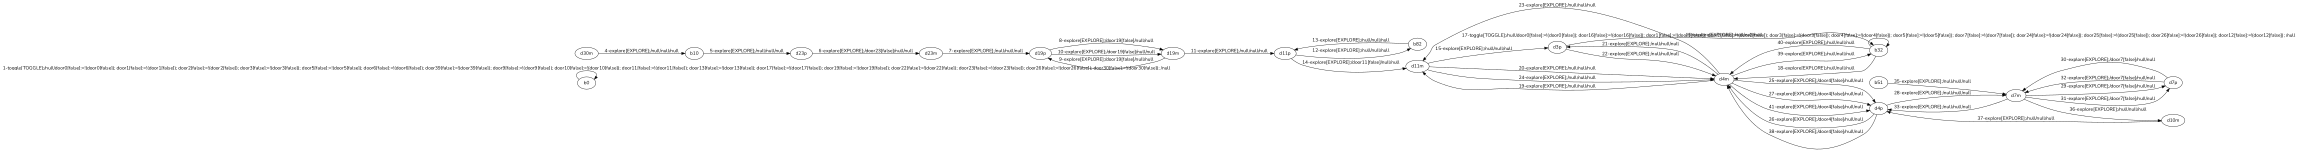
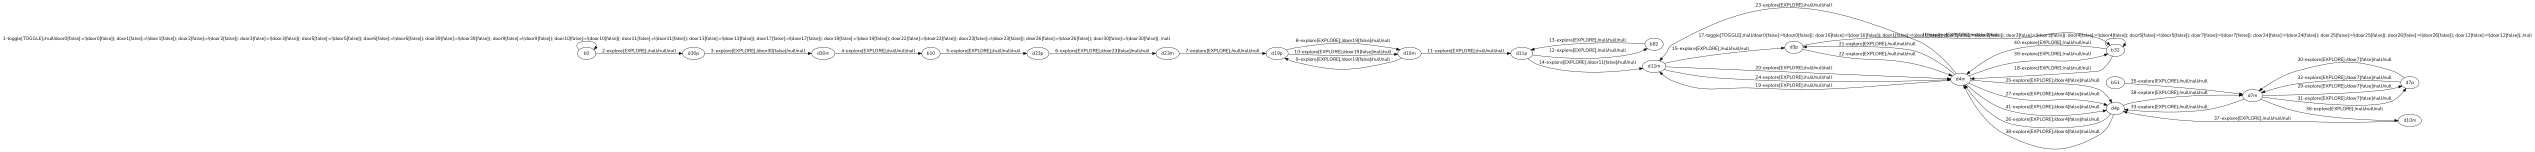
none -> (694, 53)
